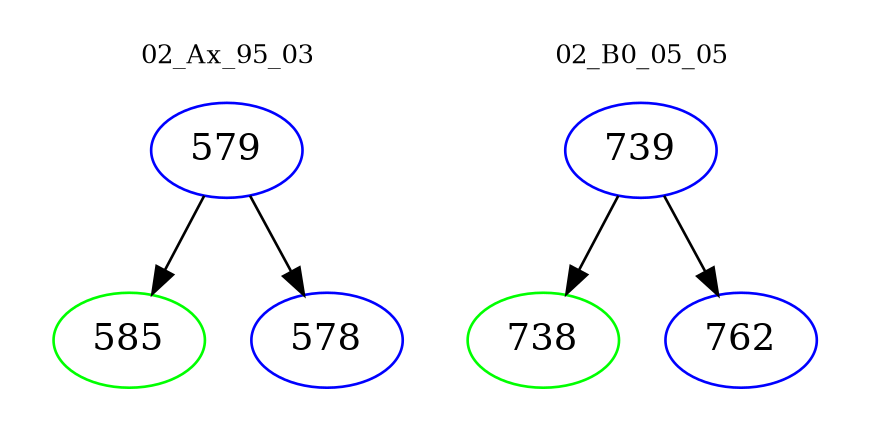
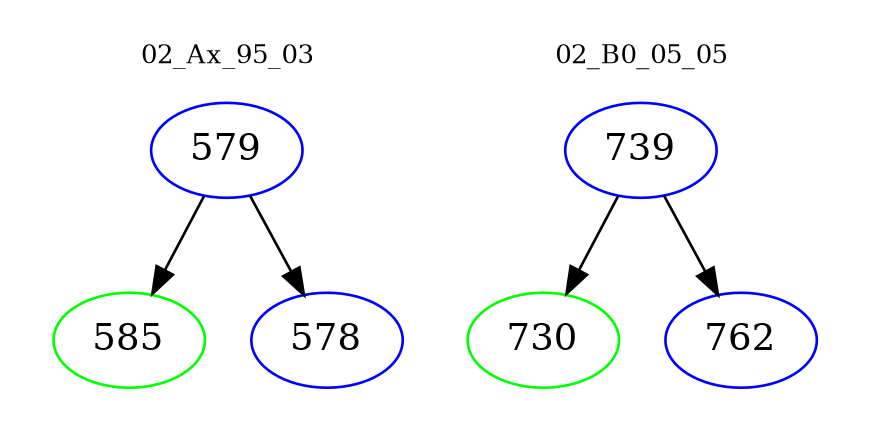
(543, 340) -> (543, 340)
